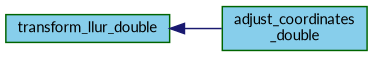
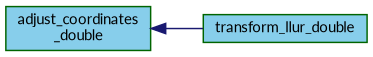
(203, 29) -> (184, 29)
